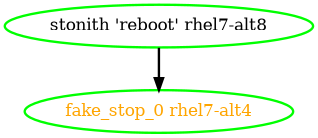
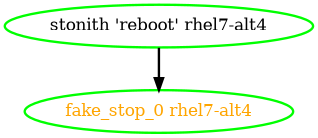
(159, 26) -> (159, 26)
